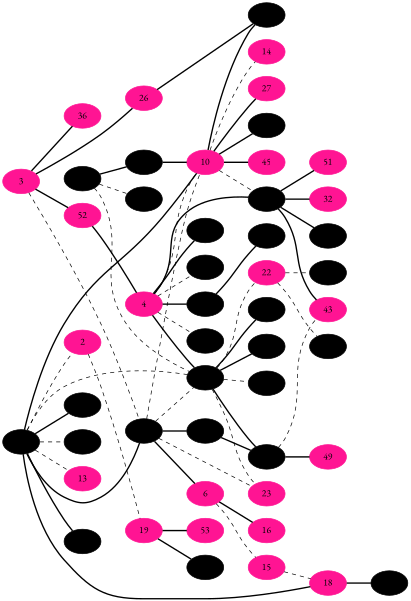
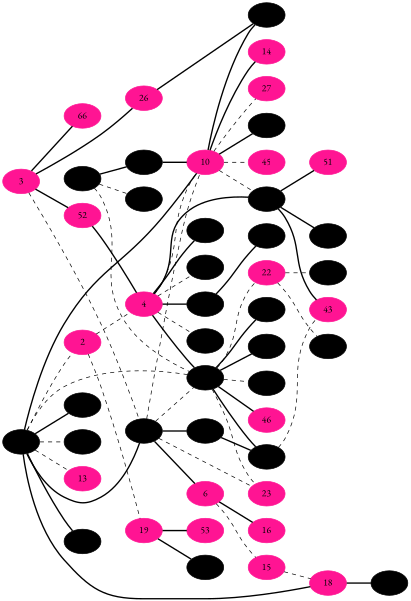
(229, 104) -> (229, 104)
(83, 116) -> (83, 116)
(234, 124) -> (234, 124)
(236, 162) -> (236, 162)
(328, 199) -> none
none -> (113, 323)
none -> (267, 420)
(328, 457) -> none
